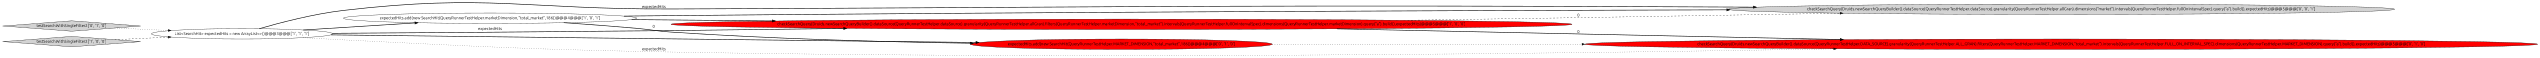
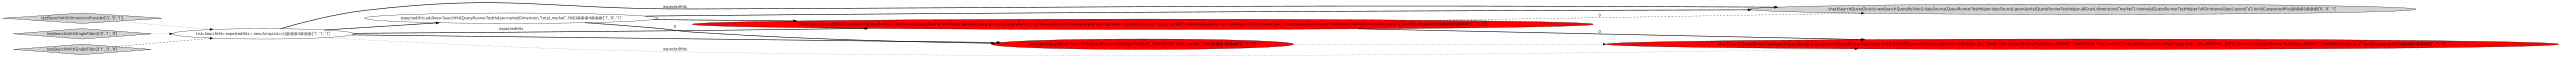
none -> (82, 18)
